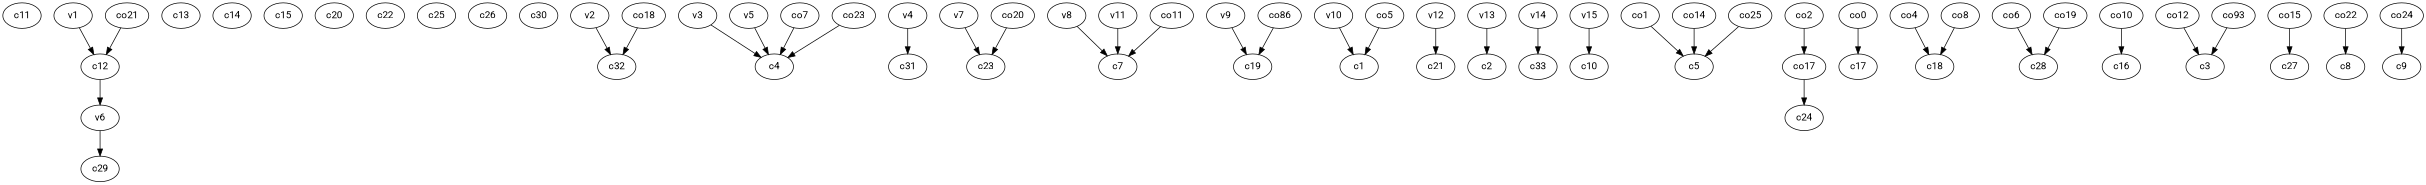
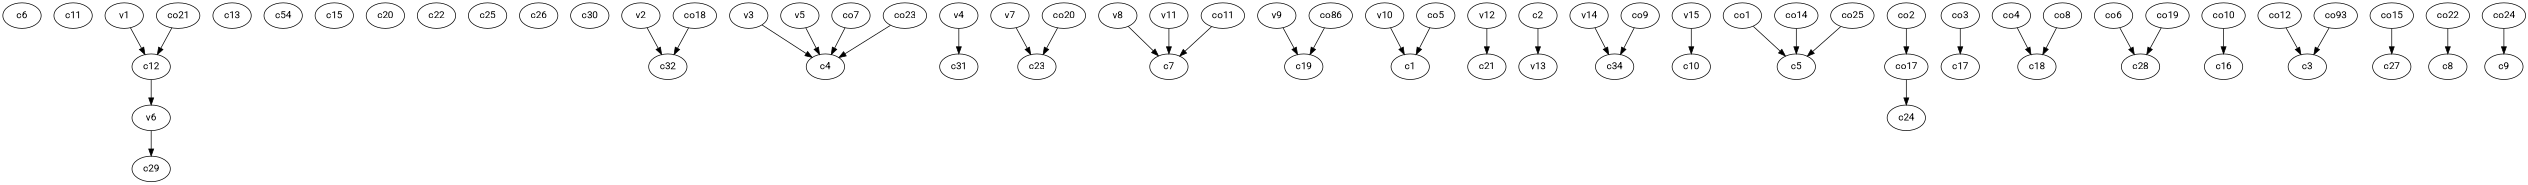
none -> (22, 16)
(232, 16) -> (283, 16)
none -> (1640, 16)
(1858, 16) -> (1960, 16)
(1487, 38) -> (1538, 38)
(1538, 67) -> (1615, 67)
